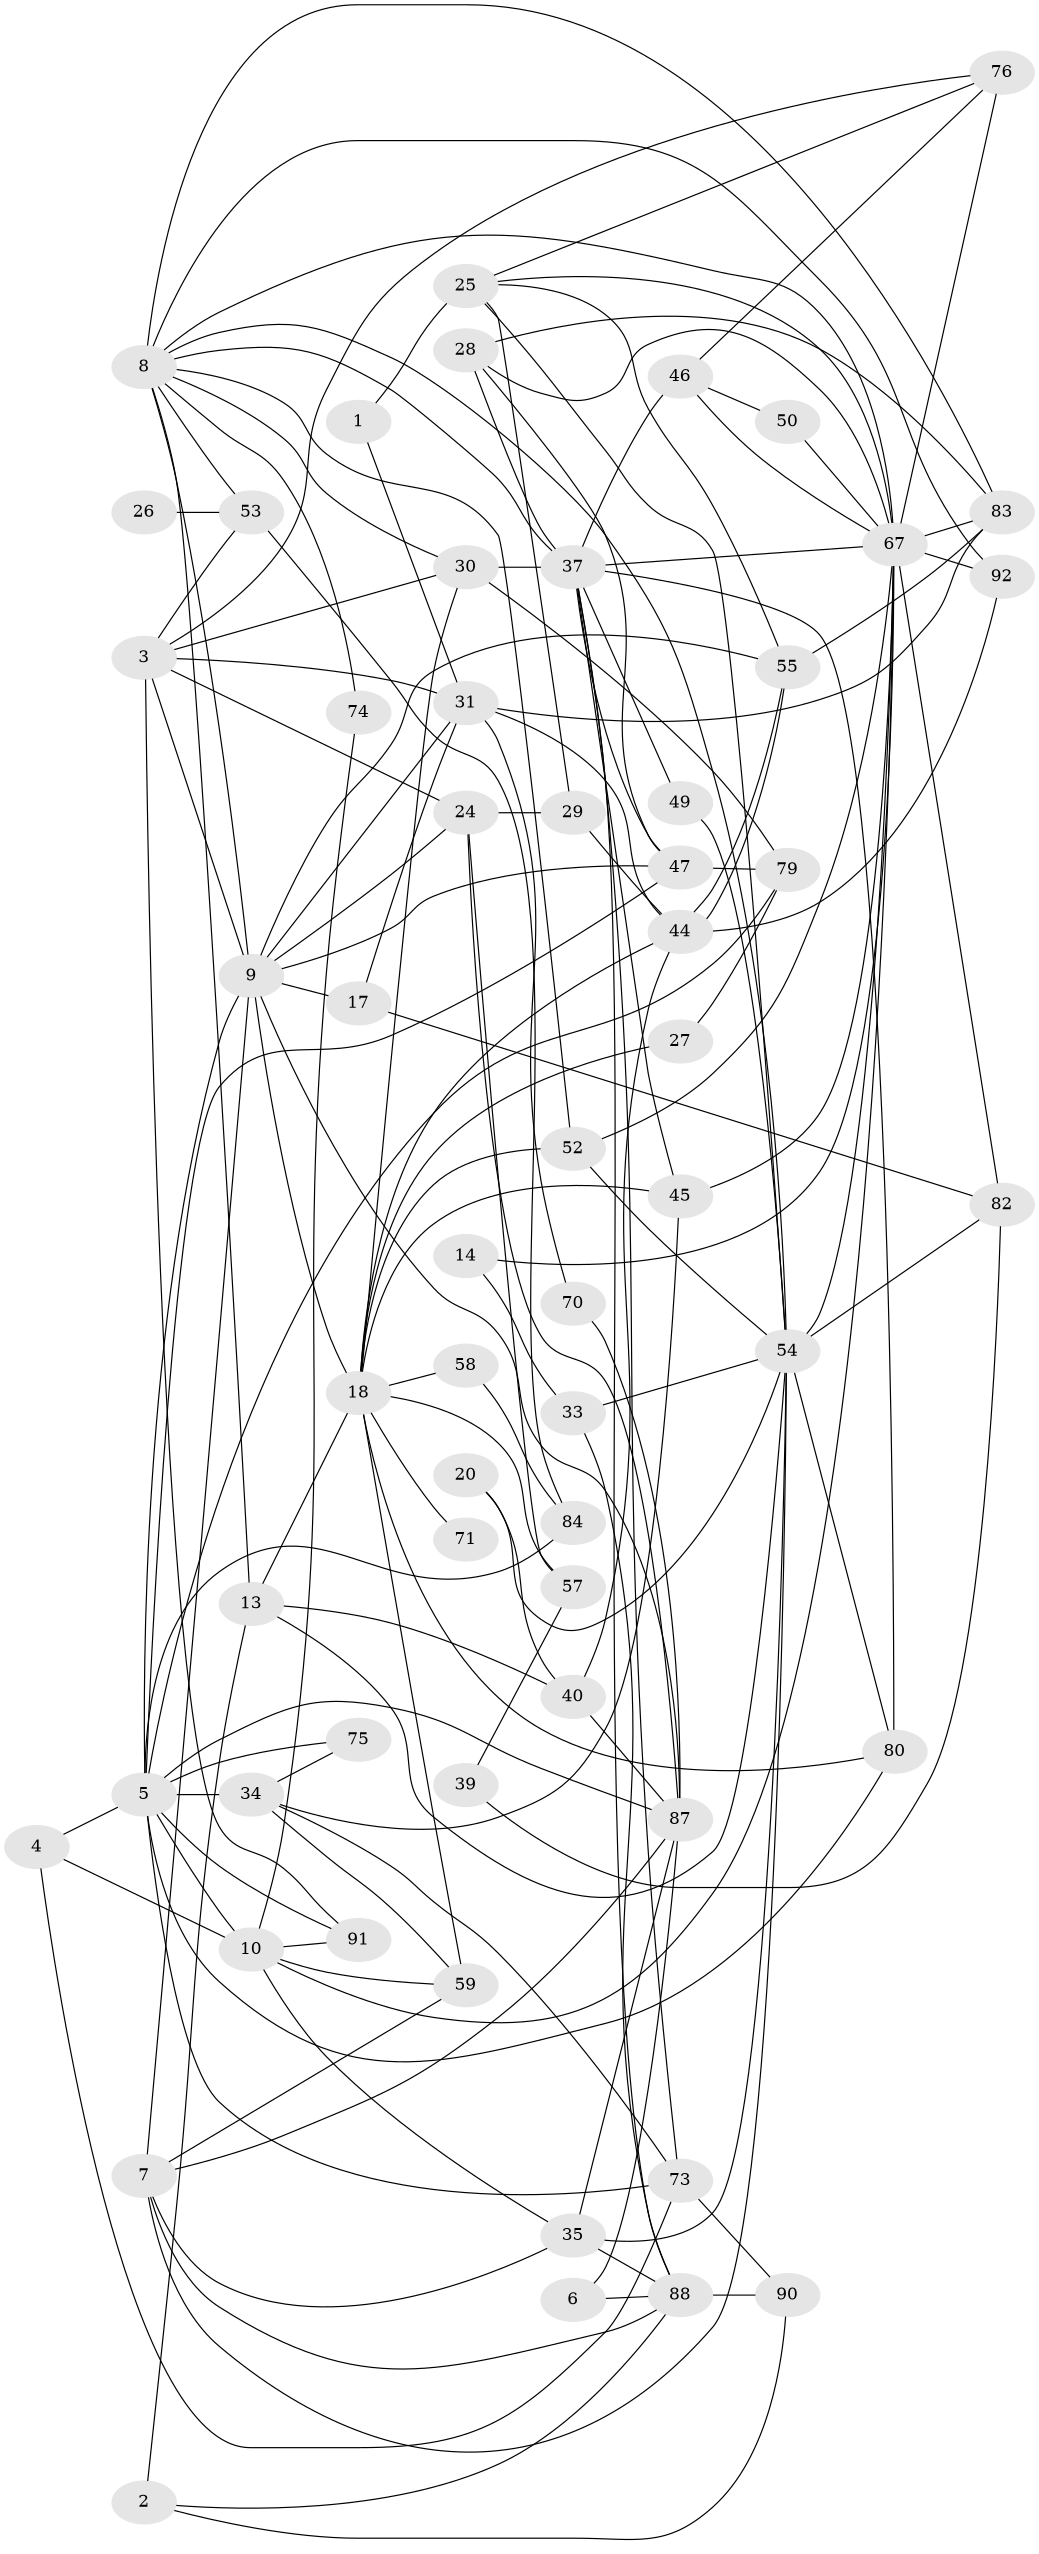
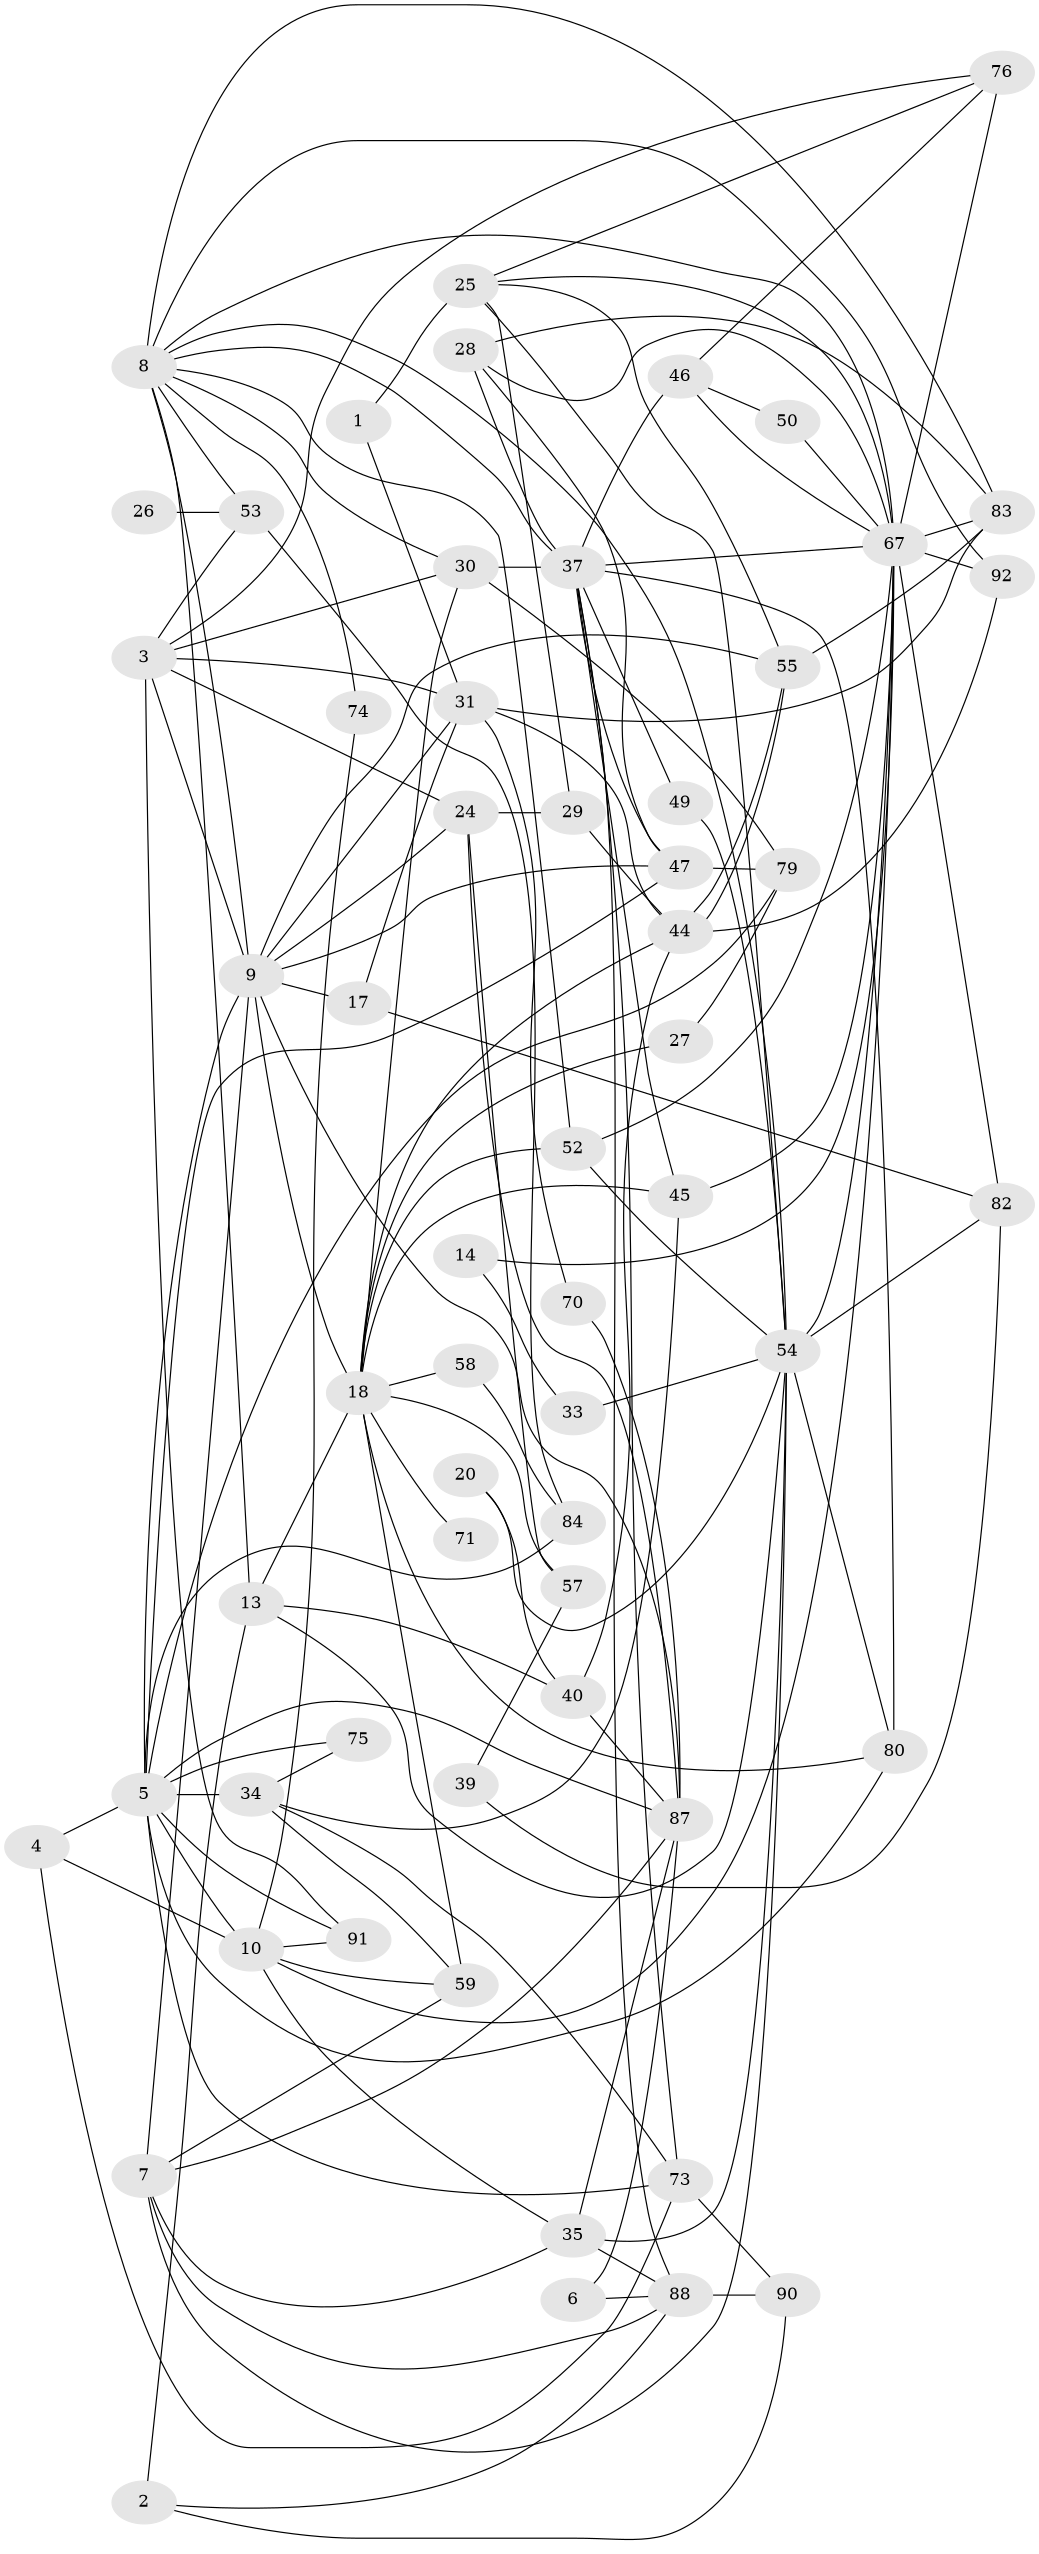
(628, 1854) -> none
